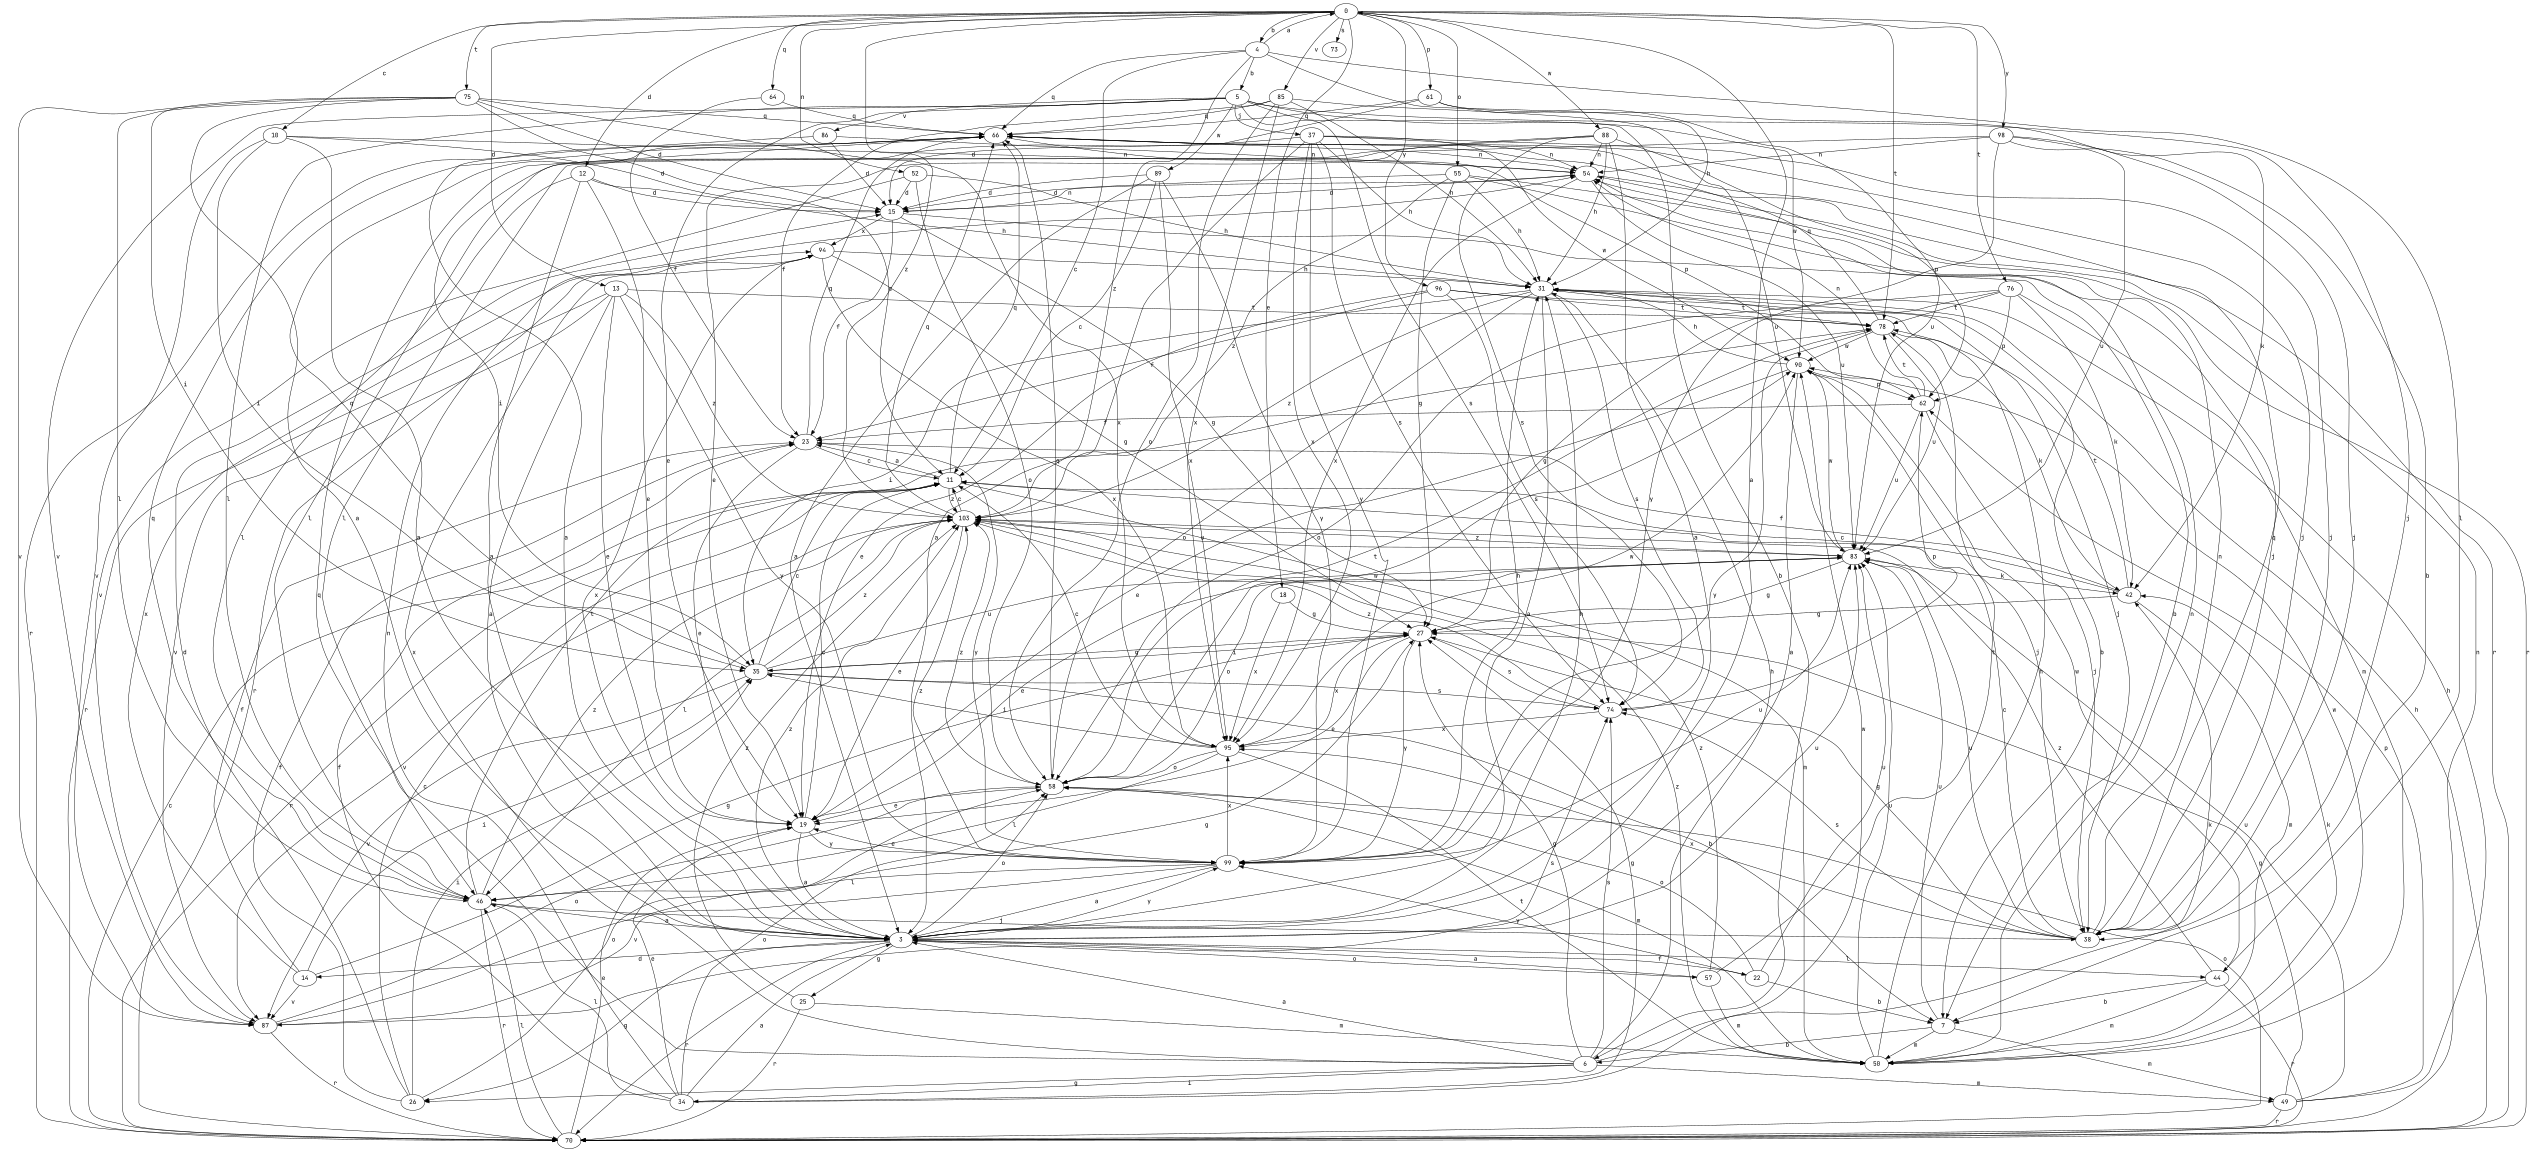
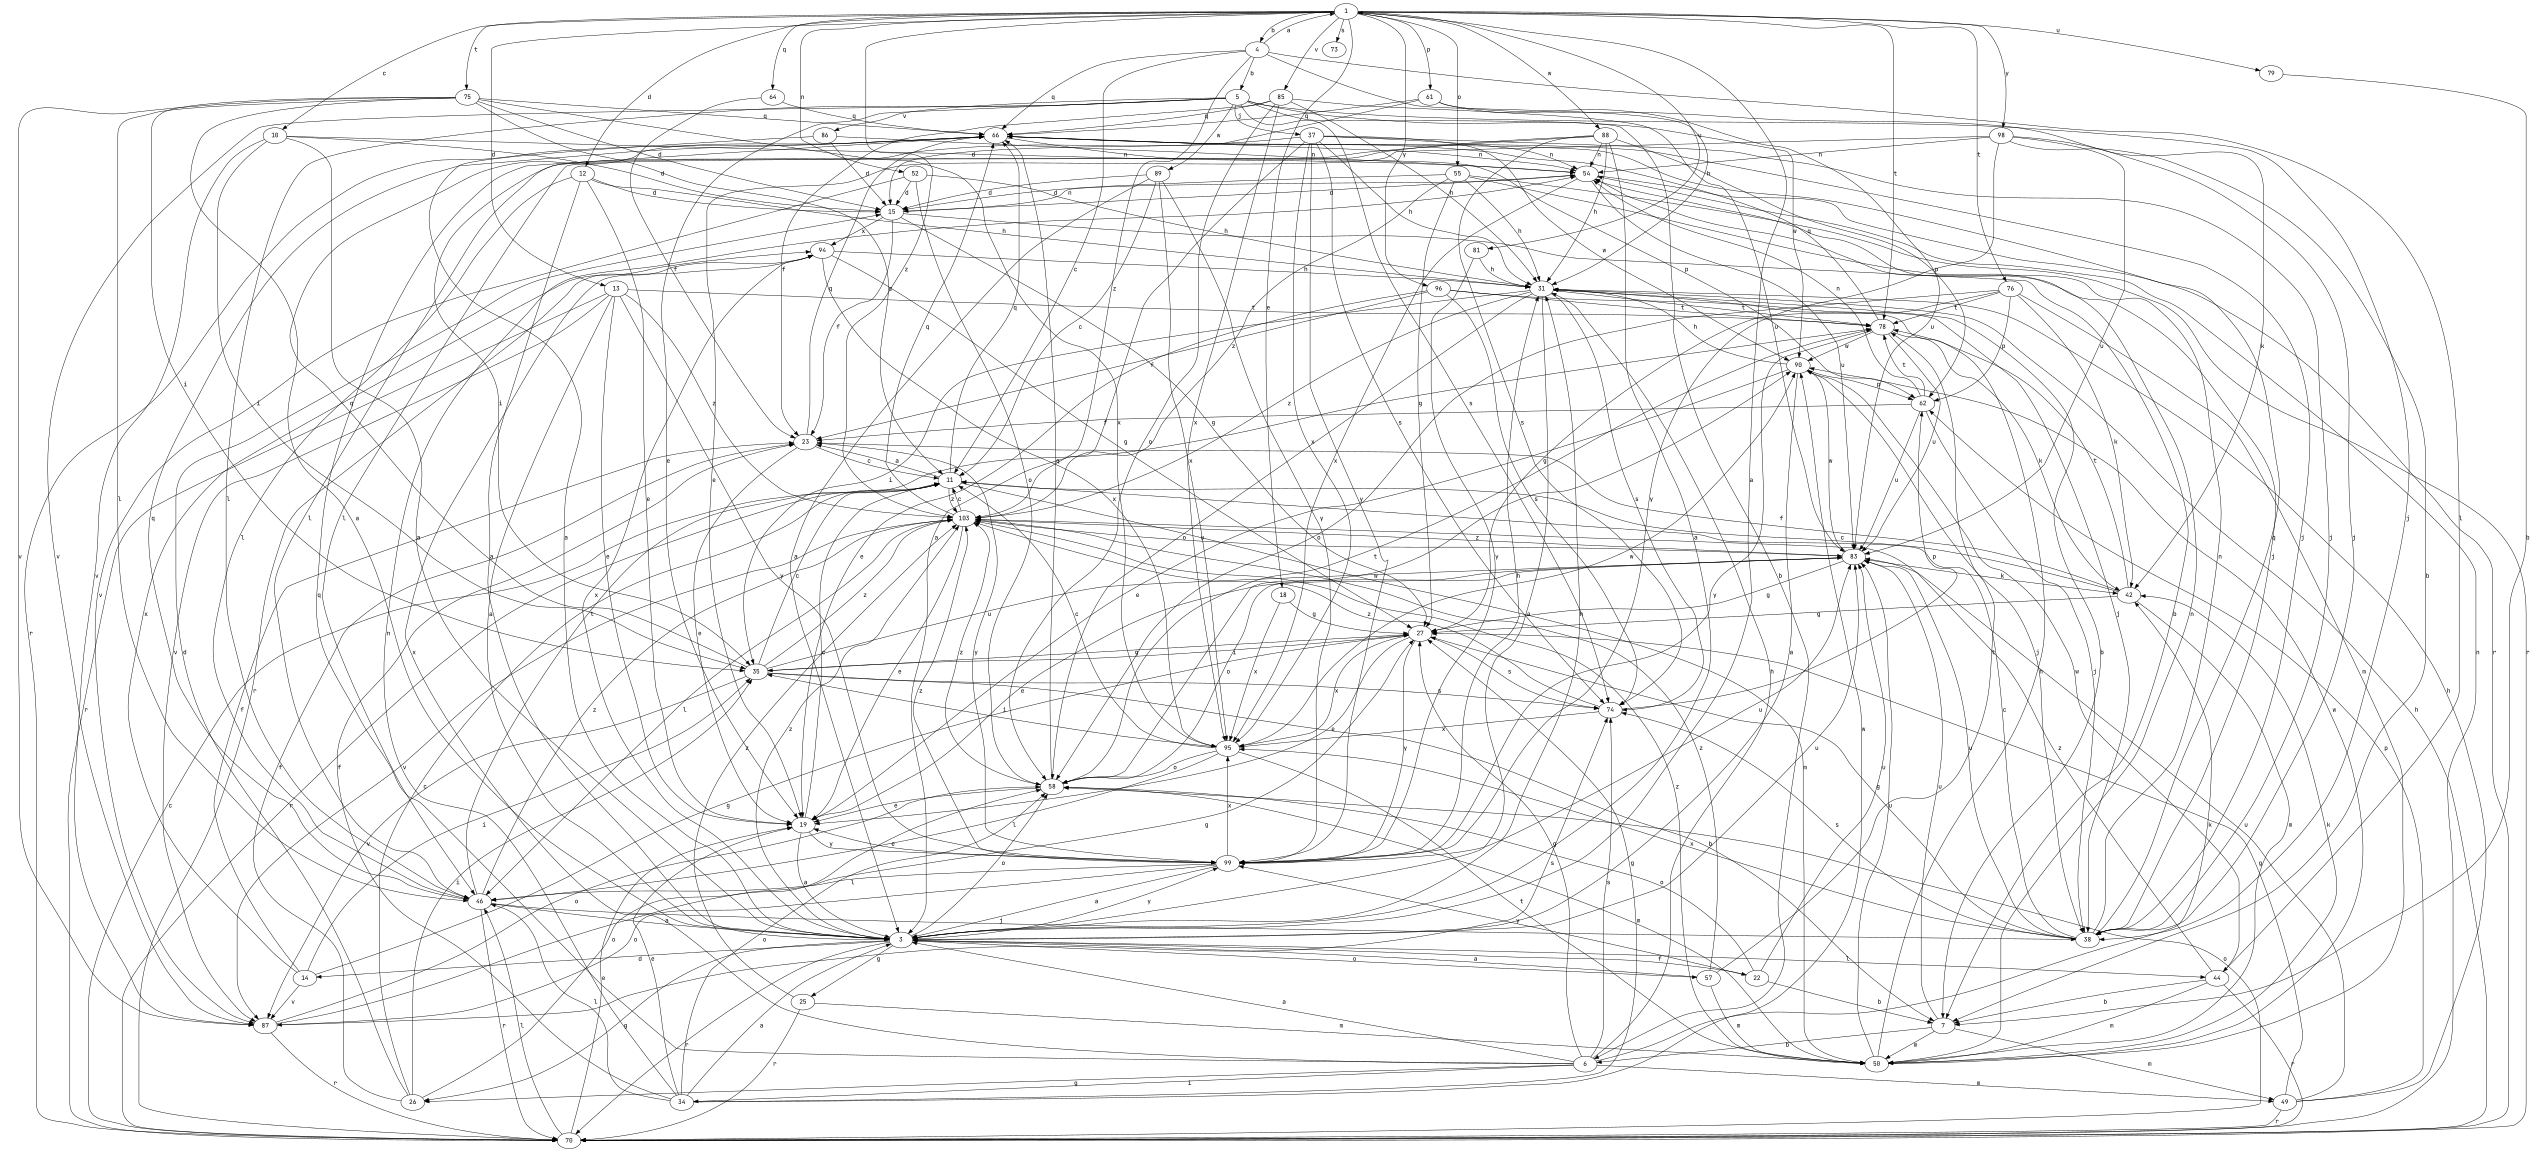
(1346, 11) -> (1346, 11)
none -> (2271, 74)
none -> (1477, 251)
(636, 940) -> (636, 940)
